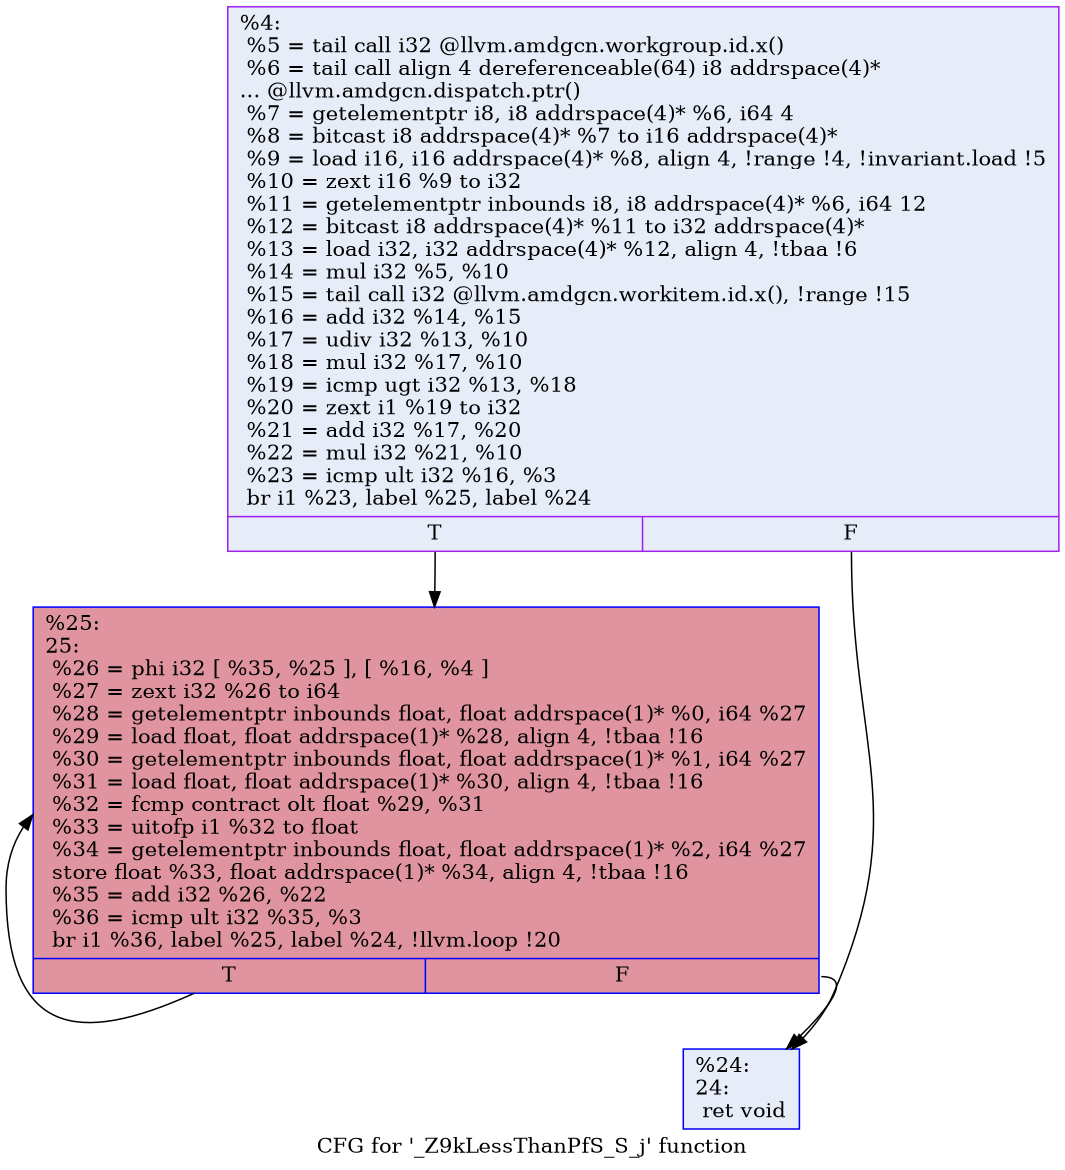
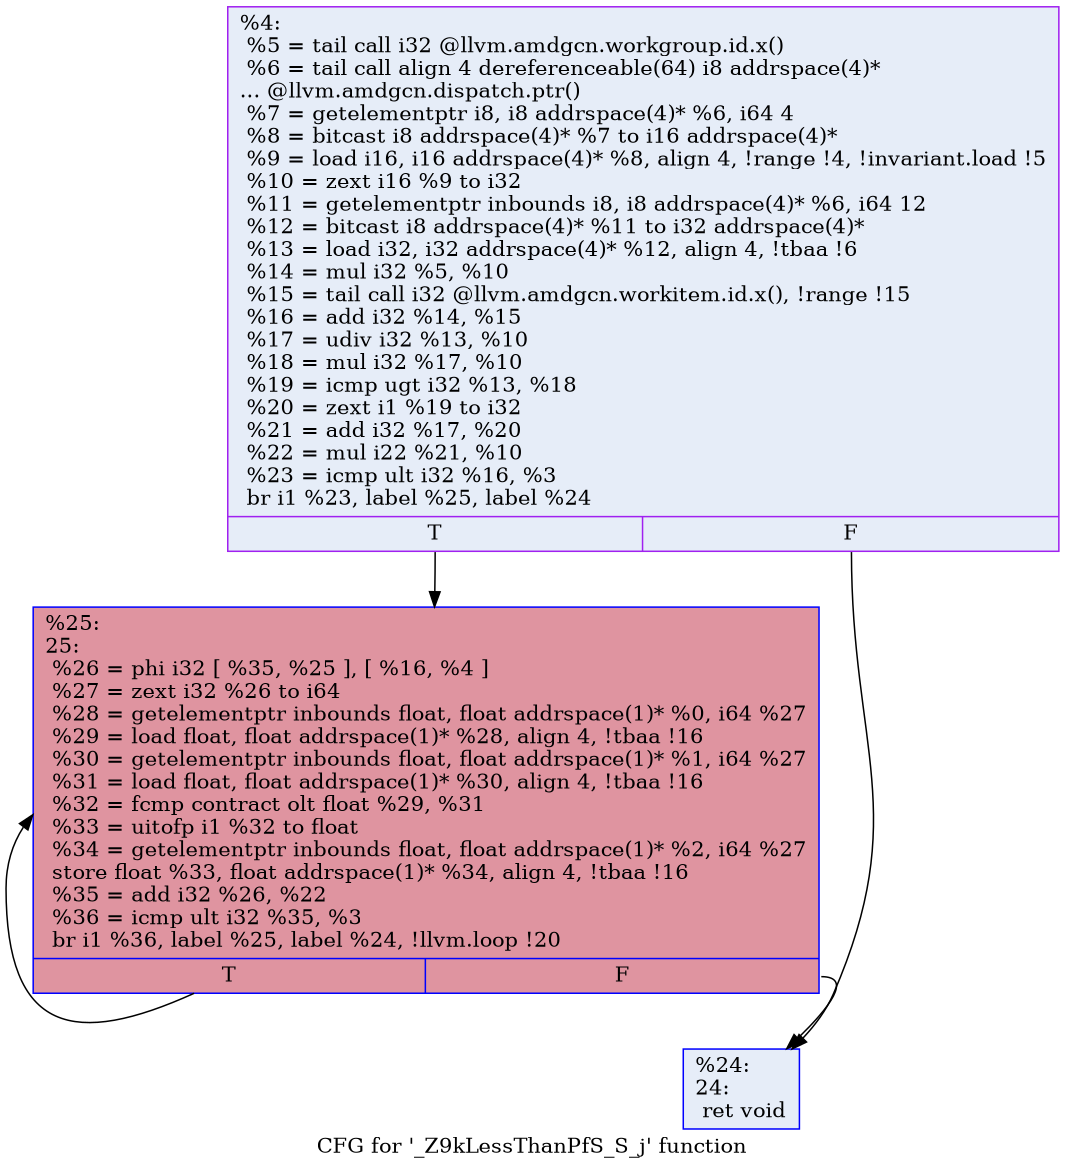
(382, 453) -> (382, 453)
